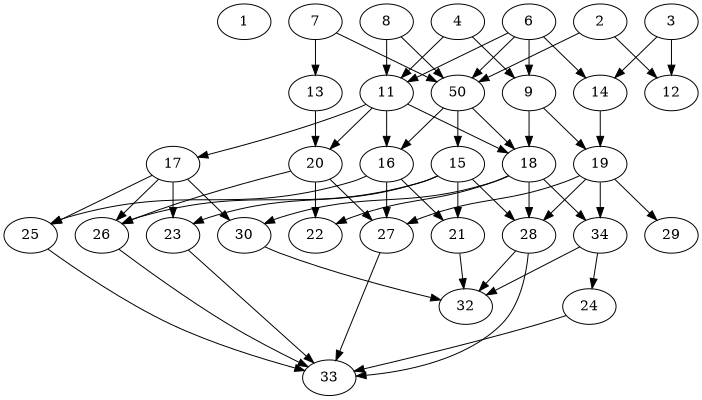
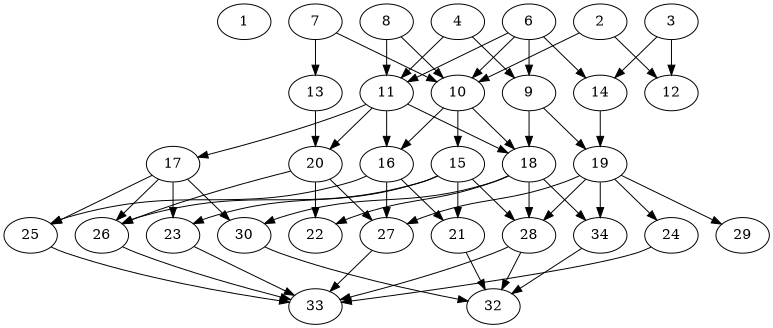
(458, 93) -> (458, 93)
(596, 266) -> (632, 196)
